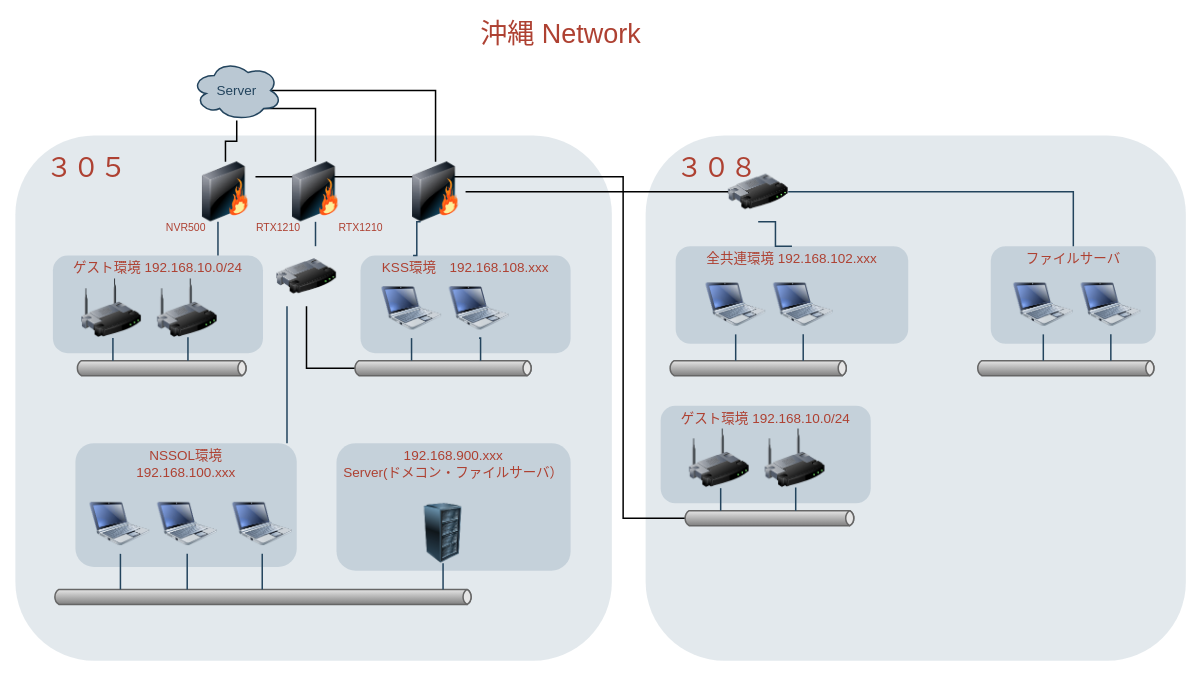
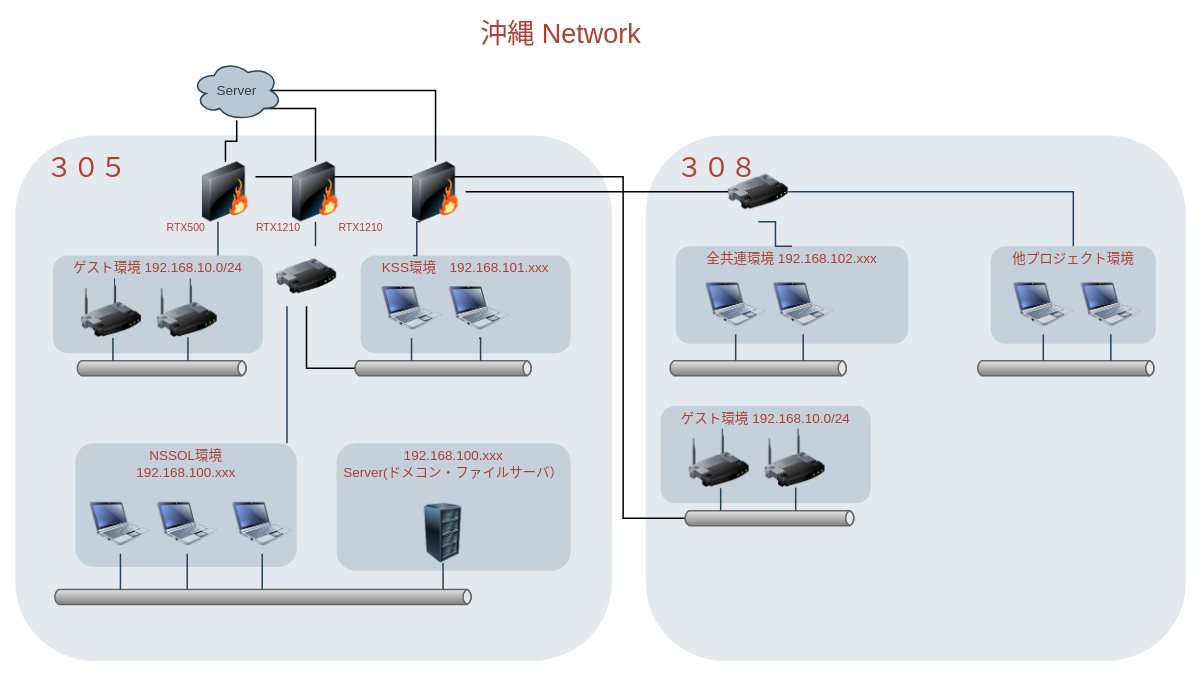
(186, 228) -> (186, 228)
(1073, 260) -> (1073, 260)
(465, 269) -> (465, 269)
(453, 464) -> (453, 464)
